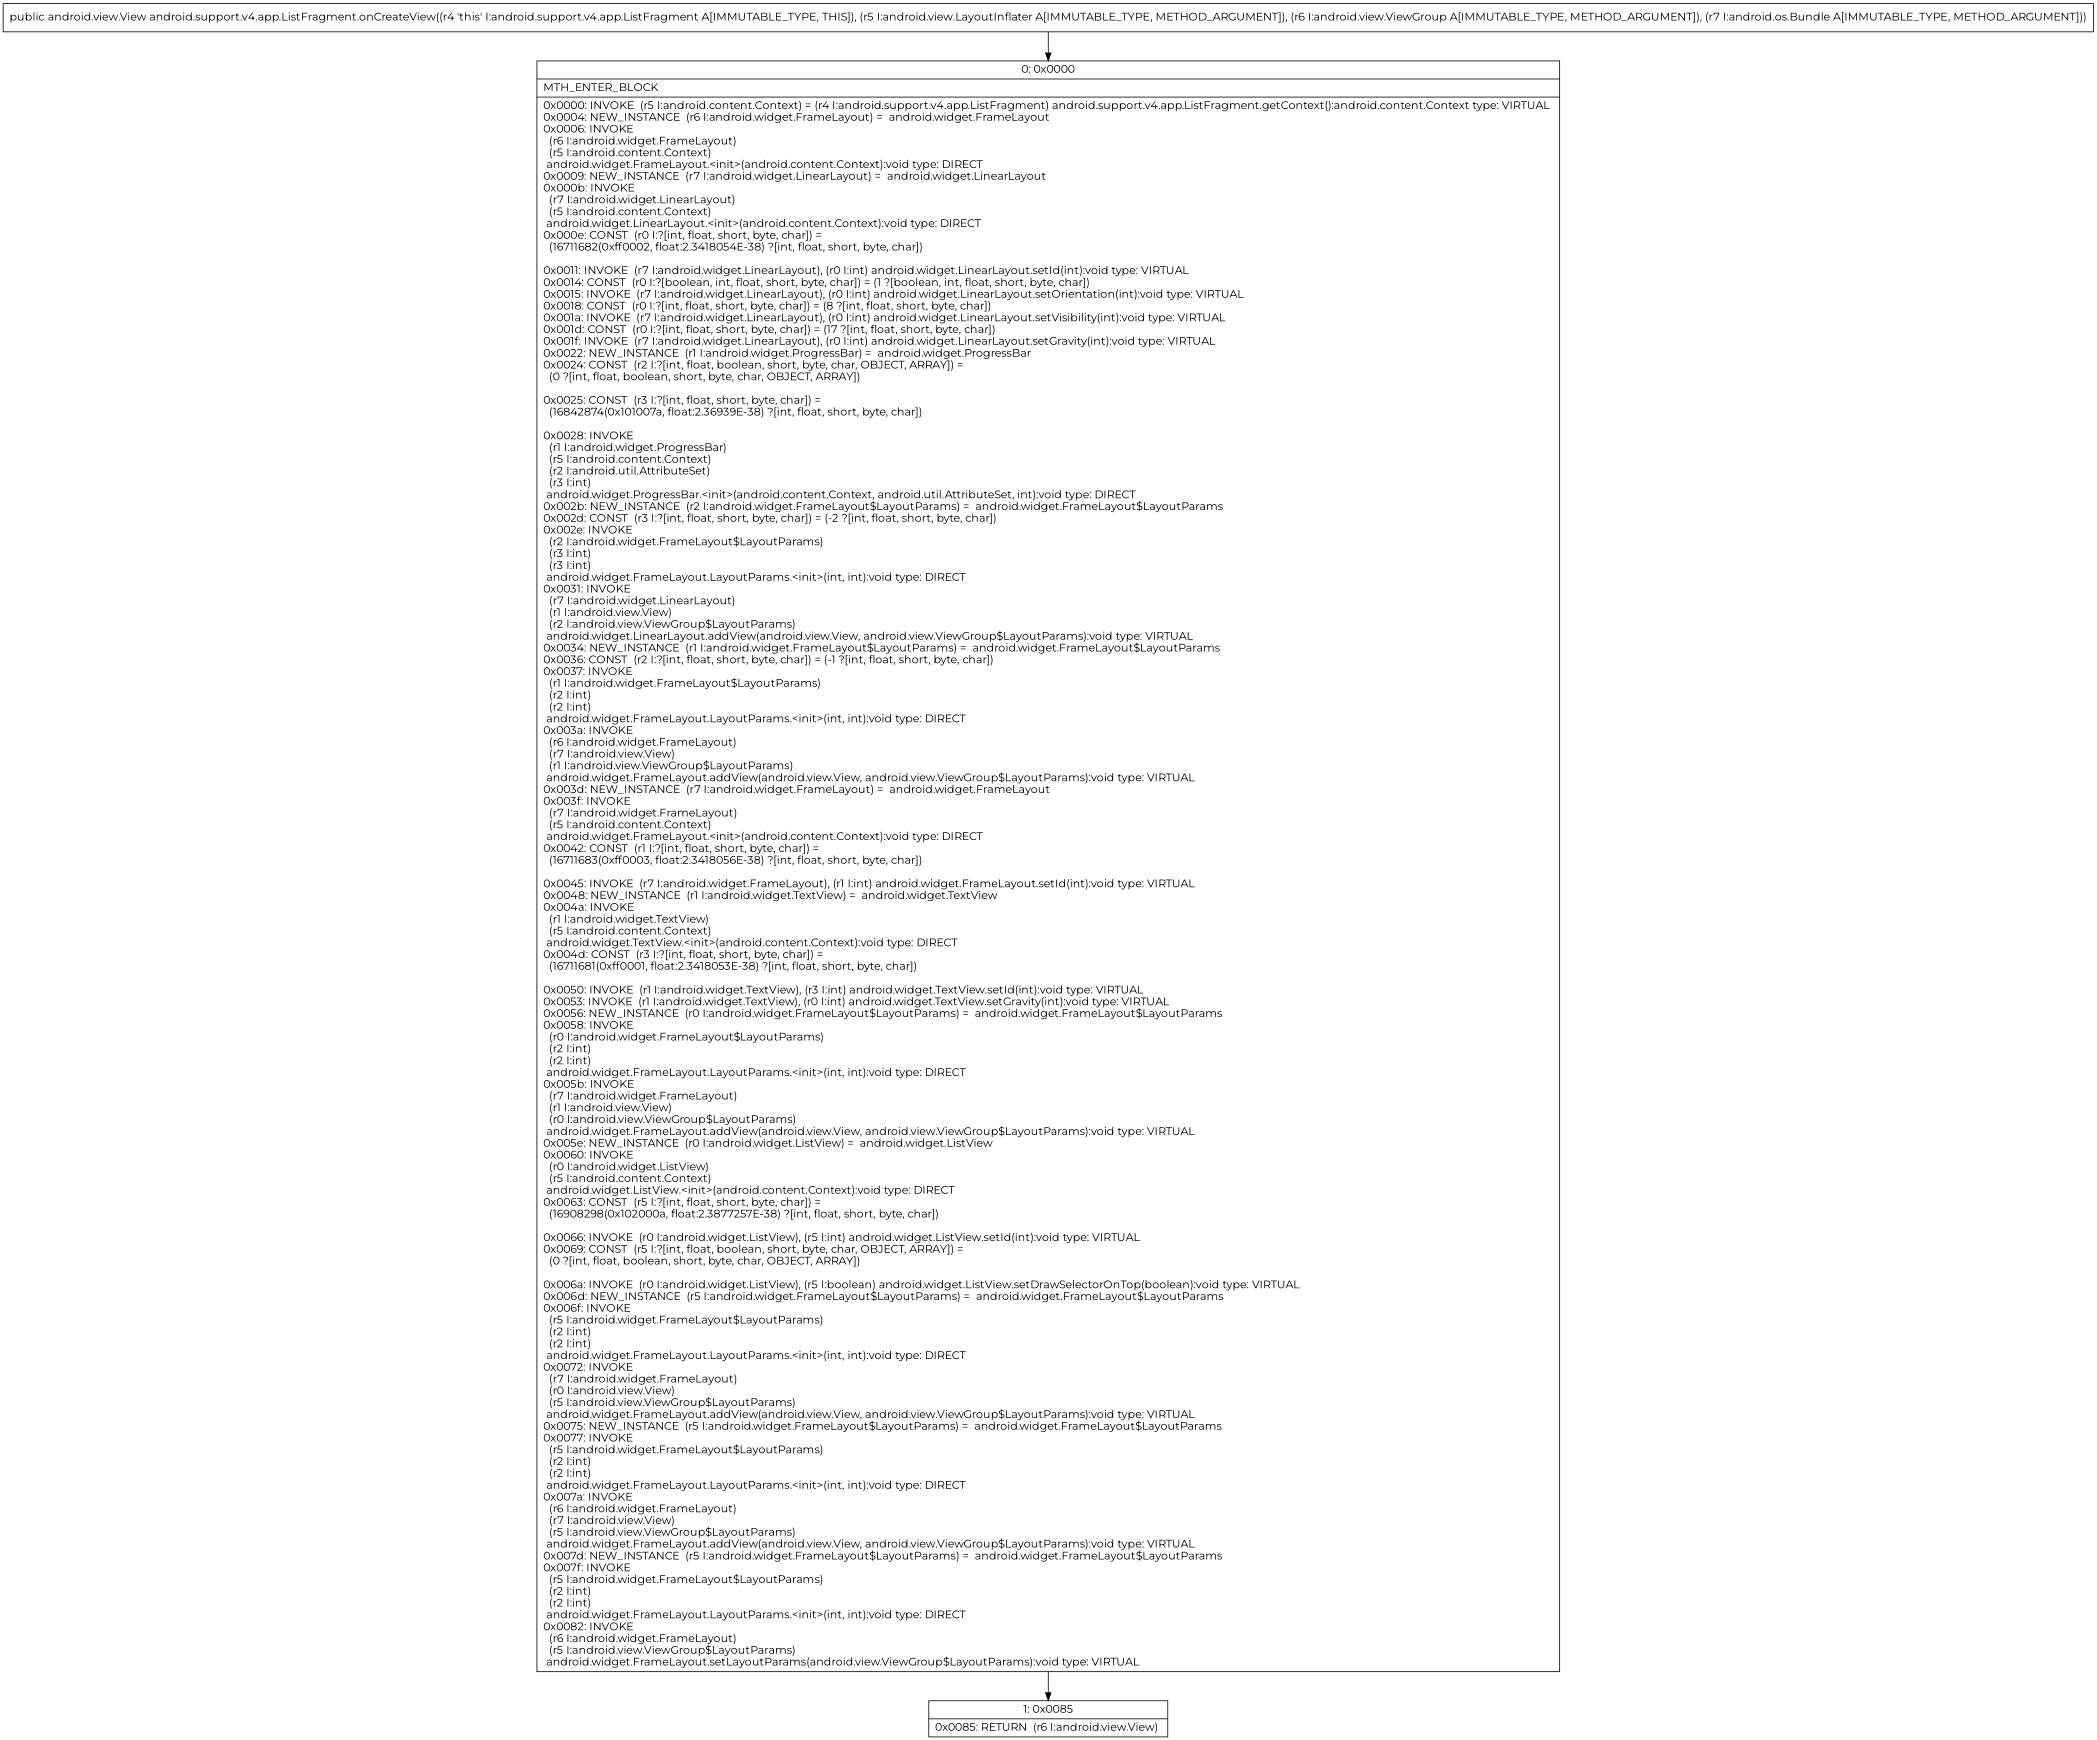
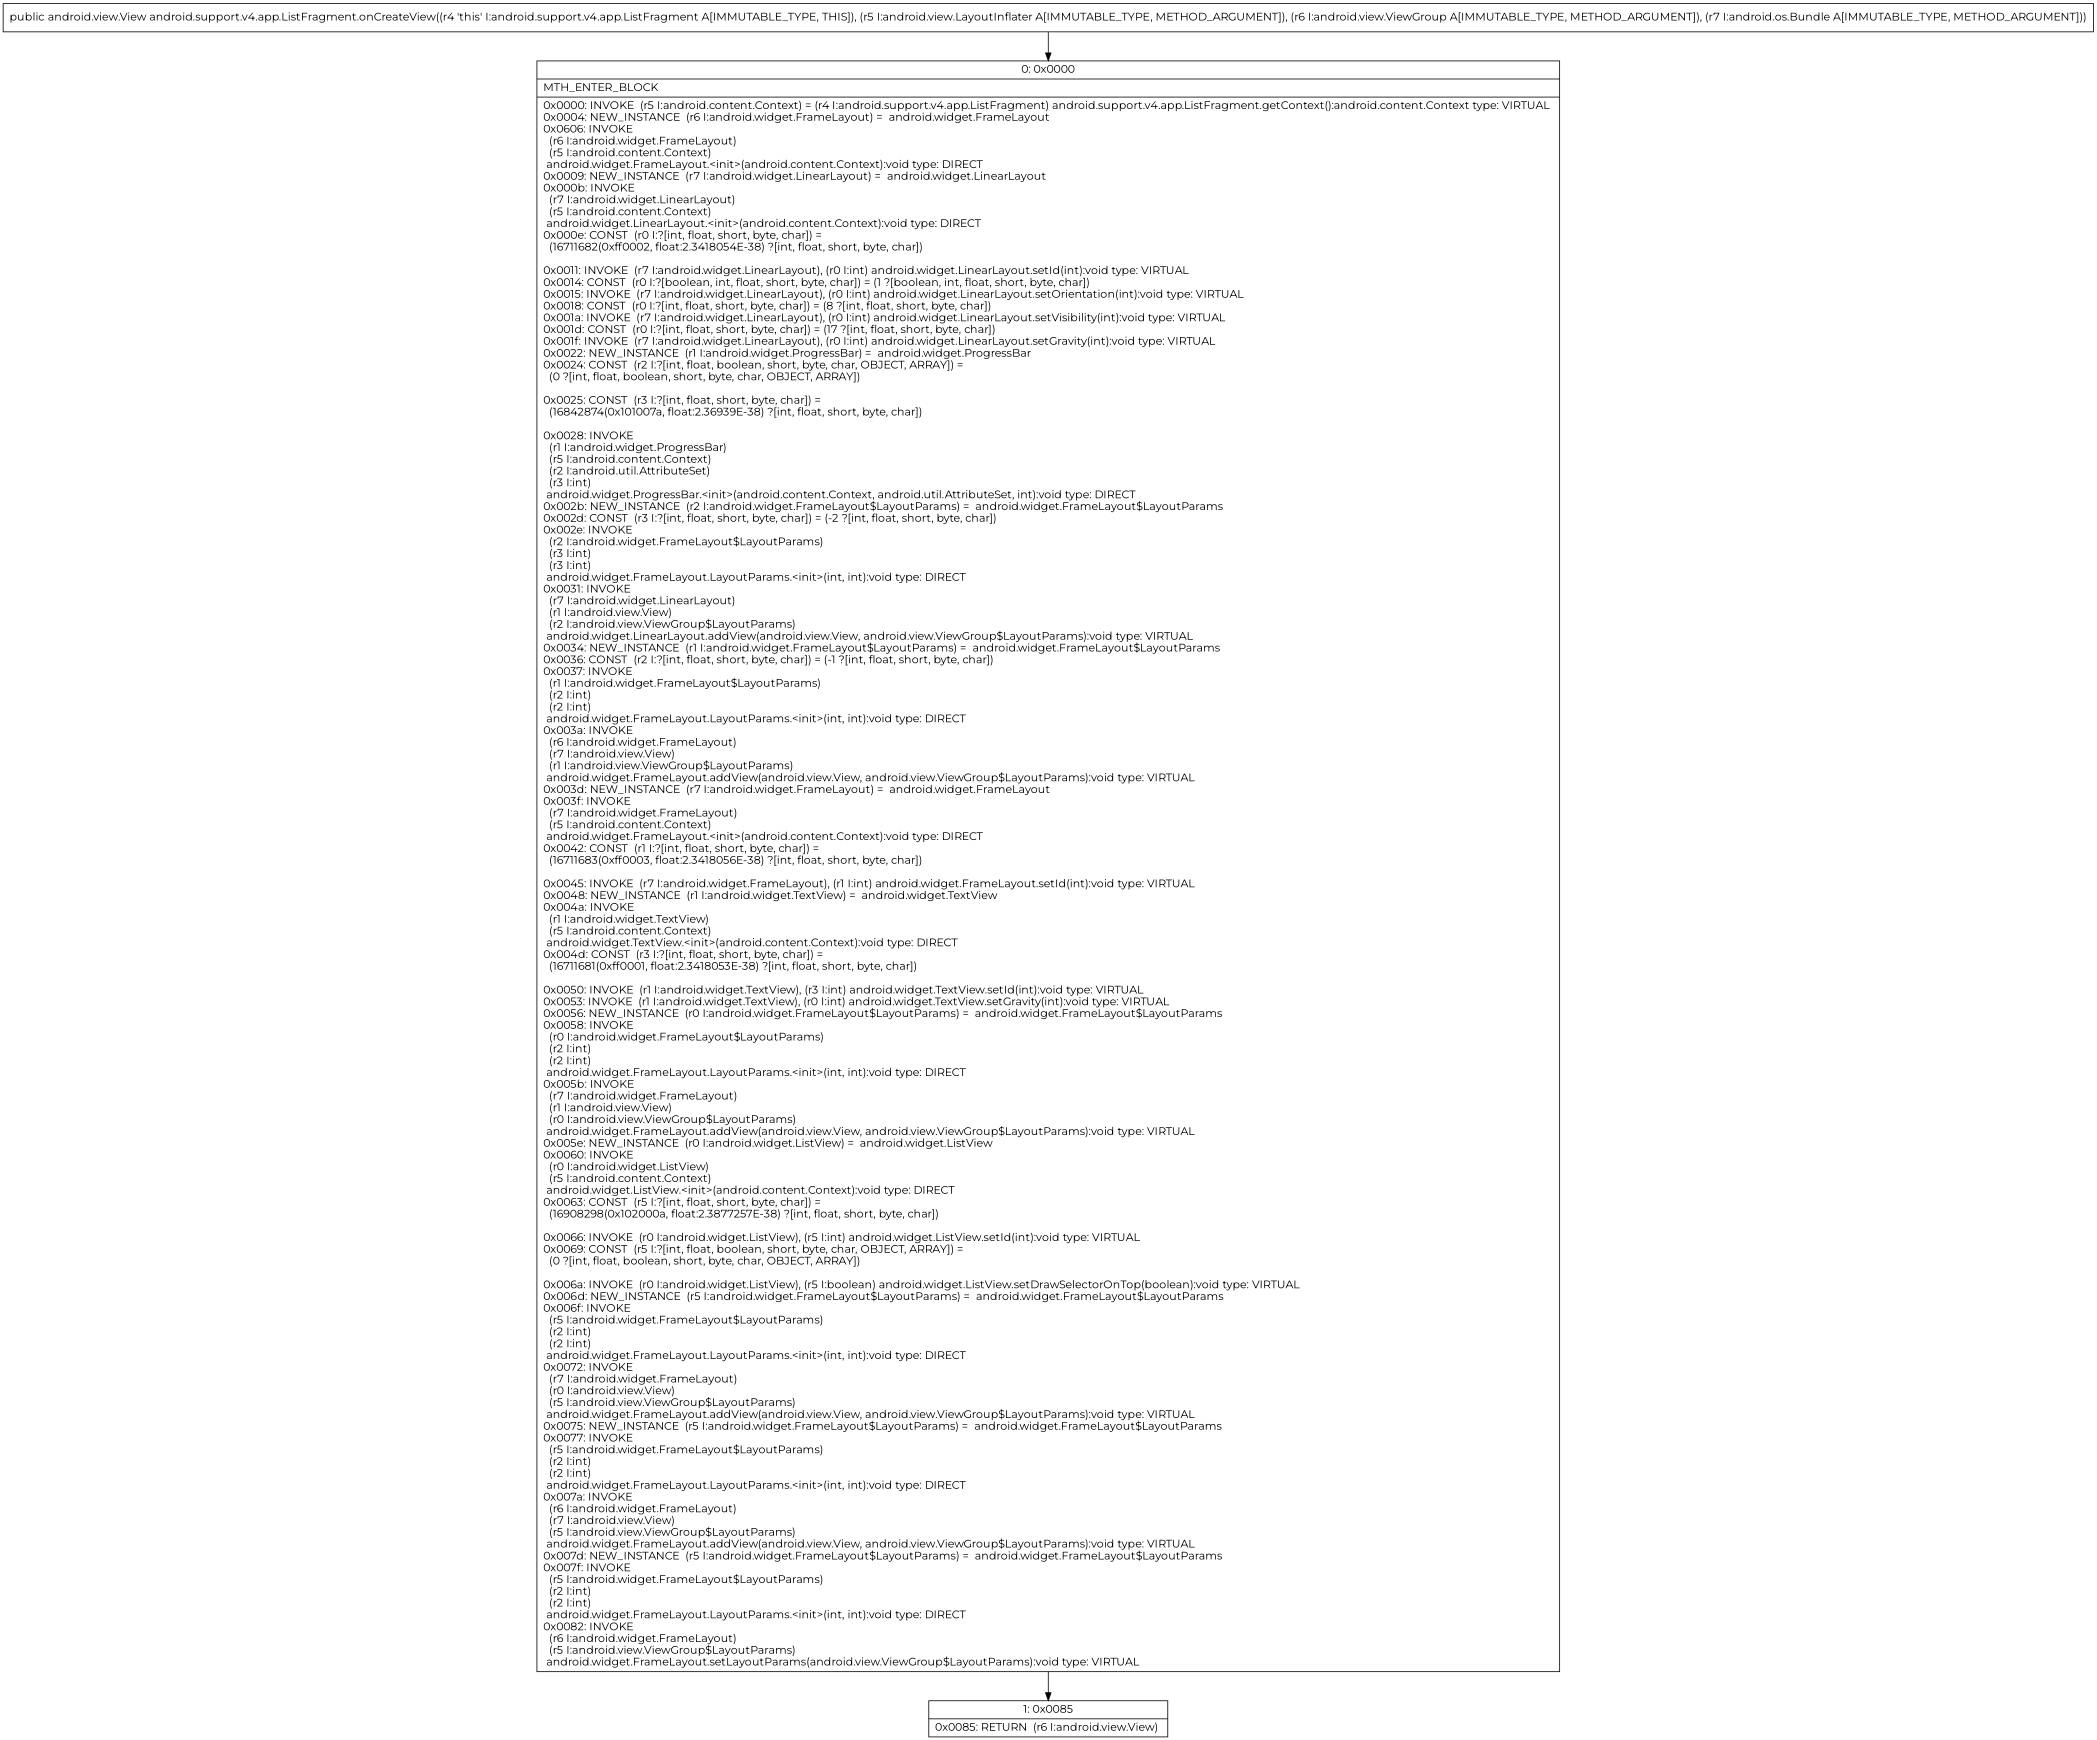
(592, 129) -> (591, 129)
